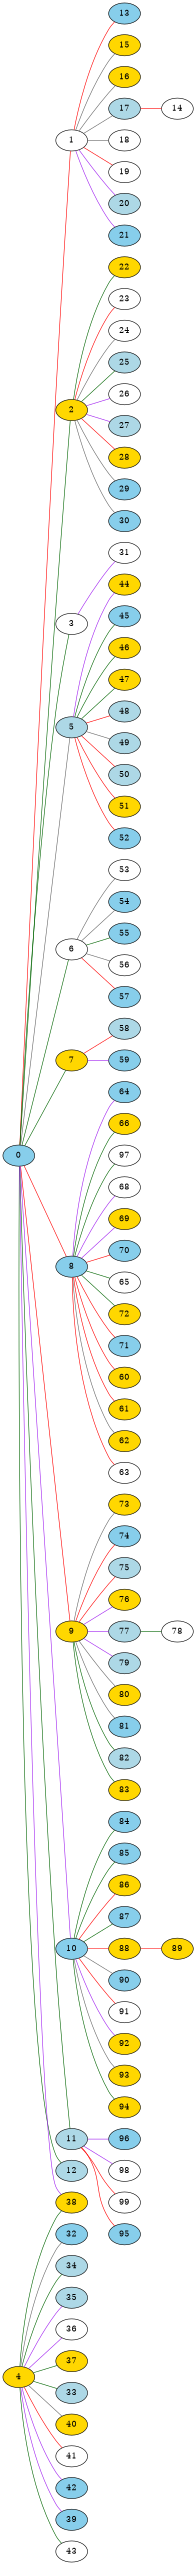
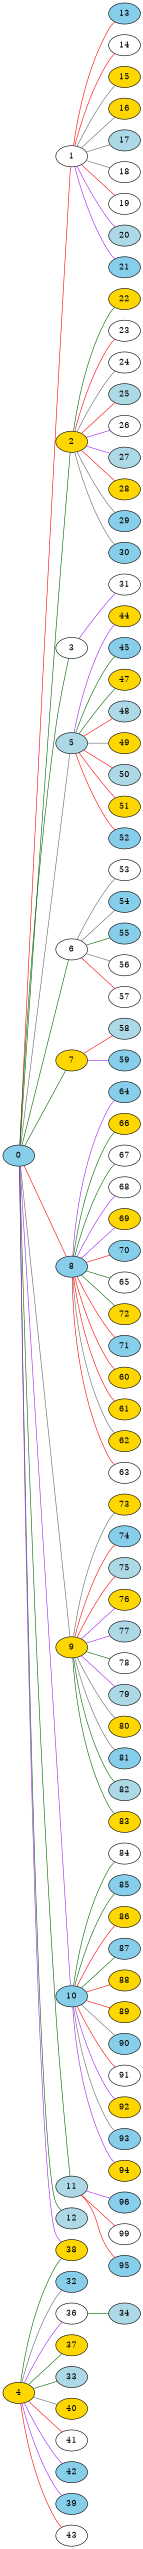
(151, 109) -> (91, 98)
(98, 386) -> (98, 418)
(125, 648) -> none
(125, 743) -> (125, 743)
(125, 997) -> (125, 997)
(125, 1156) -> (125, 1156)
(45, 1394) -> (45, 1402)
(151, 1631) -> (98, 1655)
(125, 1822) -> (125, 1854)
(151, 1949) -> (98, 2004)
(86, 2032) -> (85, 2088)
(125, 2076) -> (125, 2139)
(125, 2171) -> none
(72, 2298) -> none
(38, 2318) -> (98, 2314)
(32, 2468) -> (34, 2468)
